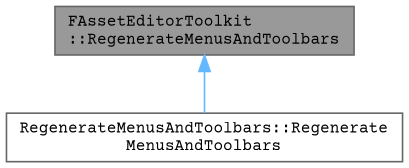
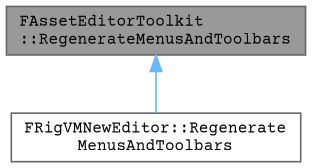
(205, 137) -> (156, 137)
